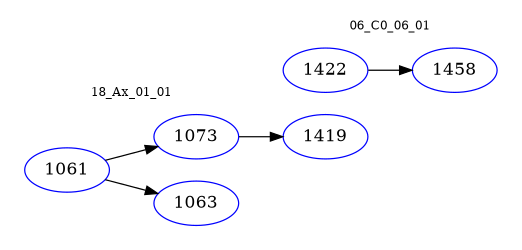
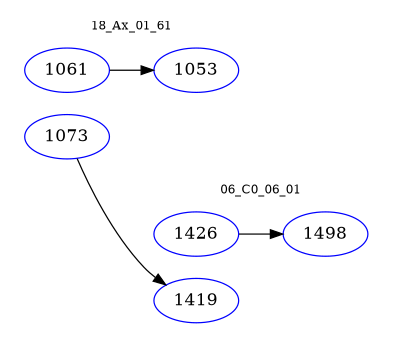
(326, 70) -> (196, 234)
(455, 70) -> (326, 234)
(132, 93) -> (132, 26)
(126, 155) -> none
(196, 203) -> (196, 70)
